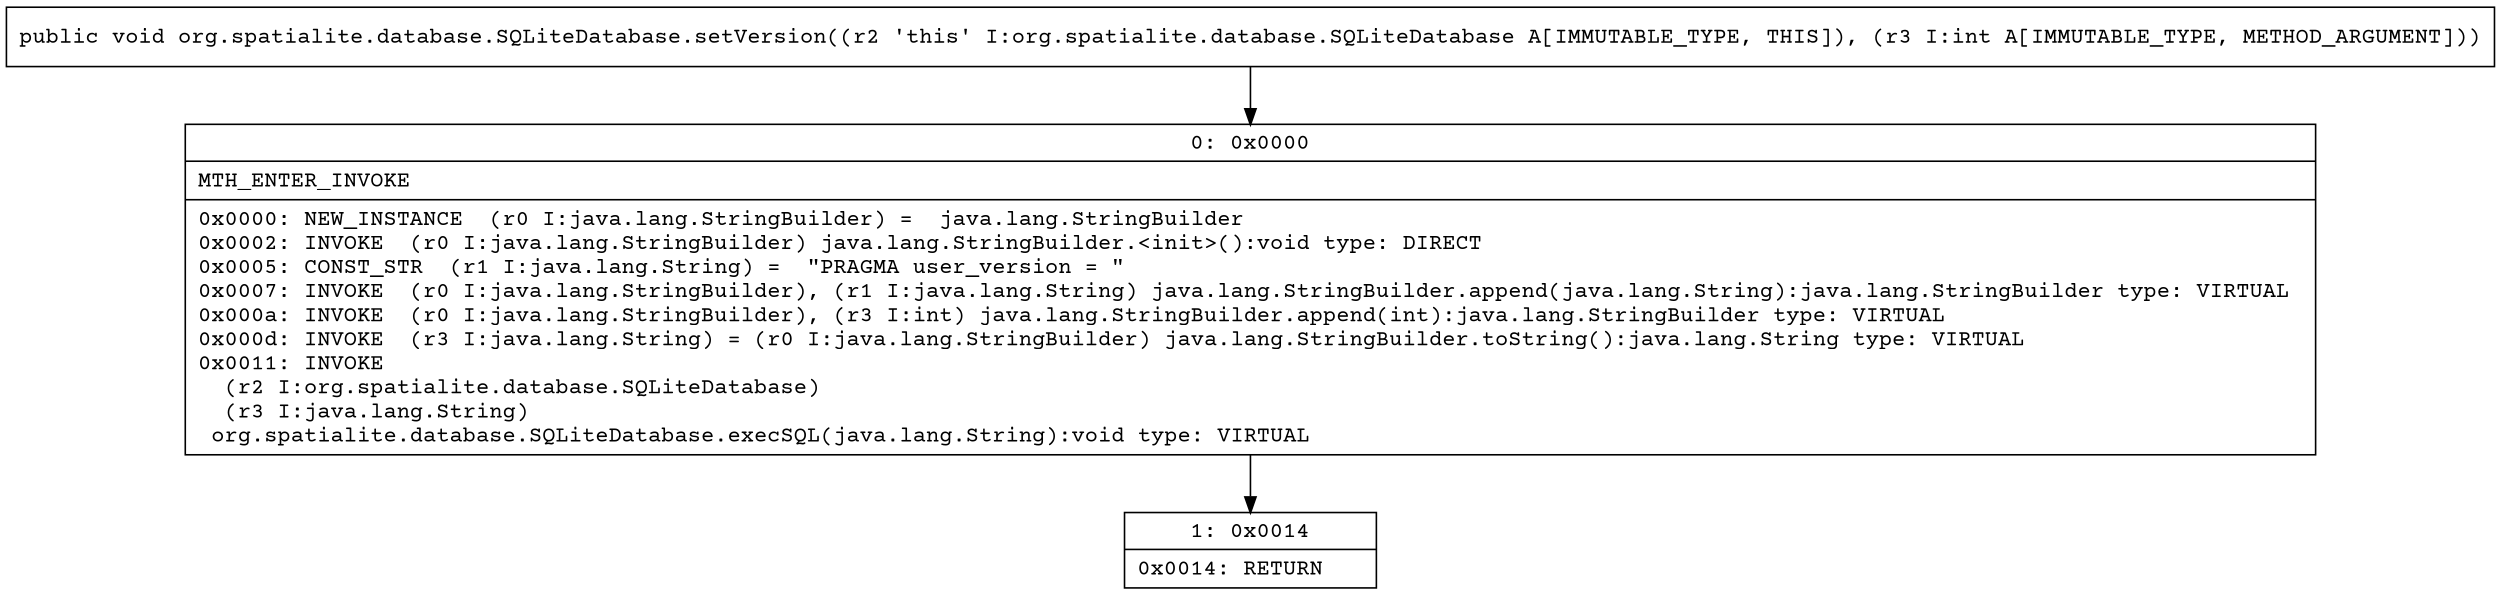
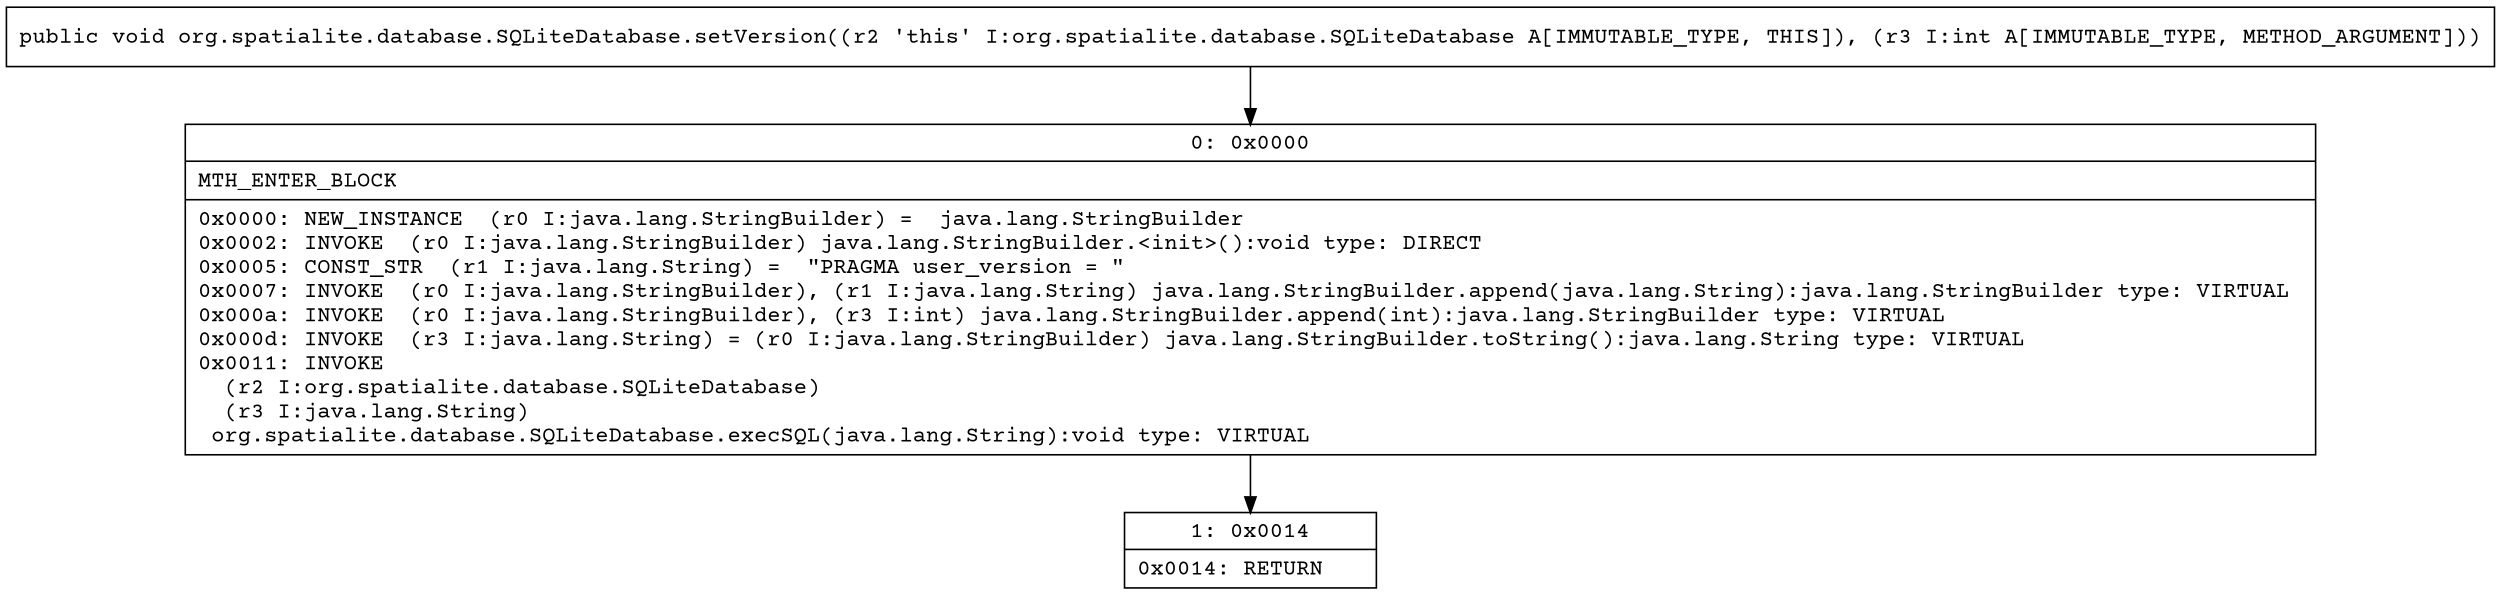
(305, 180) -> (298, 180)
